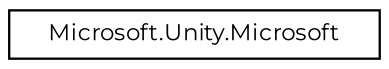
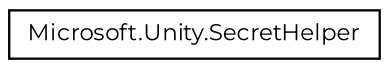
(194, 35) -> (194, 35)
